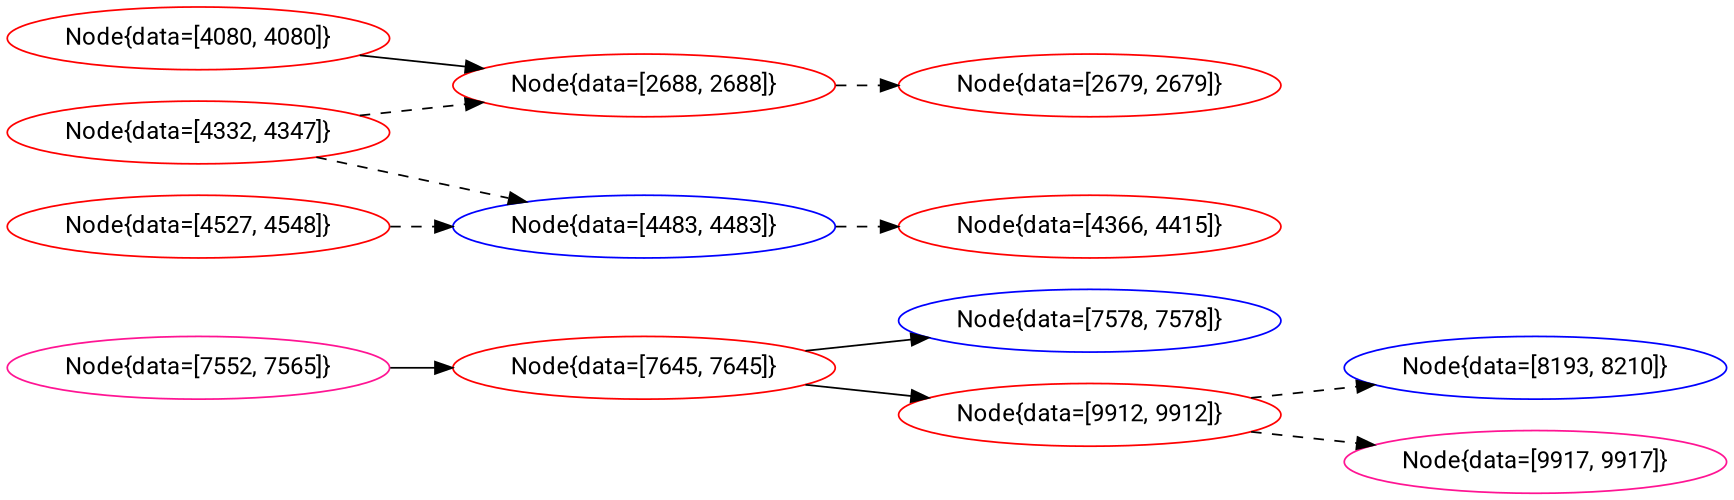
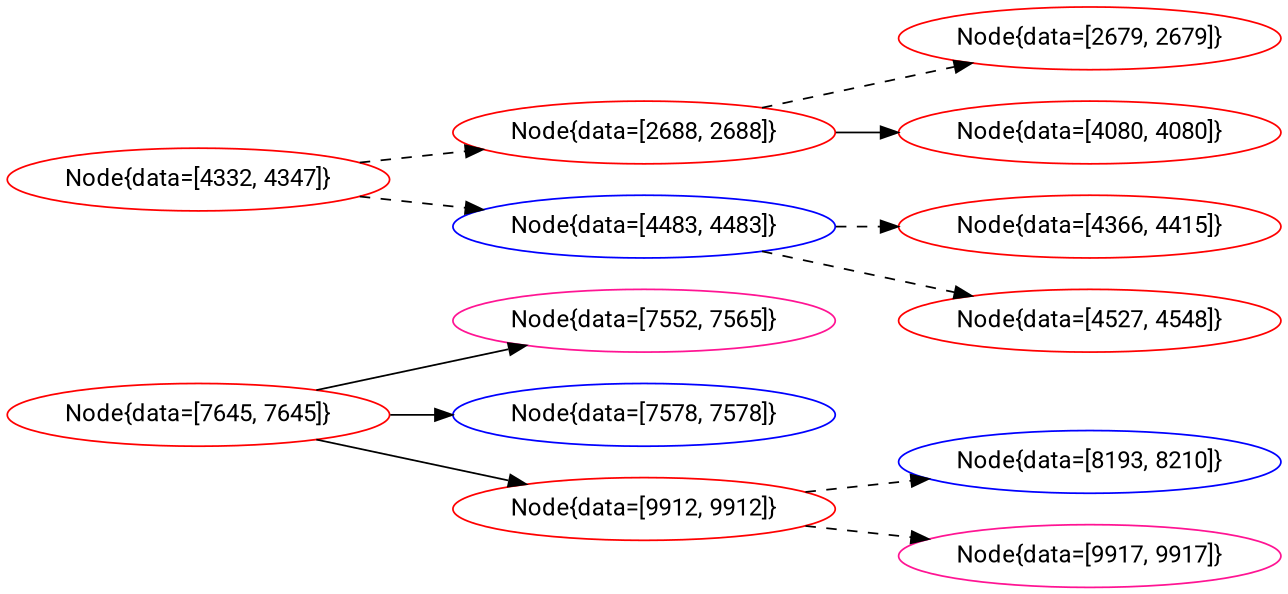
(413, 61) -> (858, 132)
(413, 227) -> (858, 272)
(413, 368) -> (412, 370)
